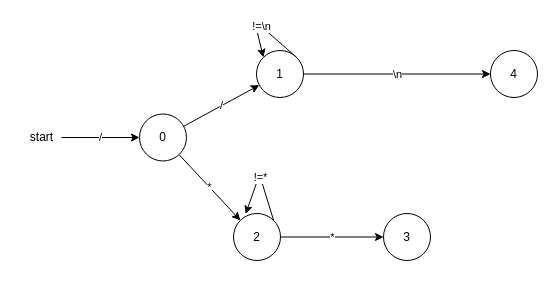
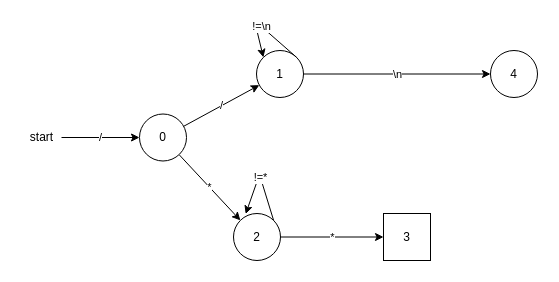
(407, 237) -> (407, 237)
